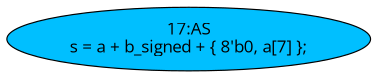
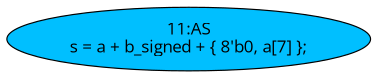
(189, 39) -> (189, 39)
